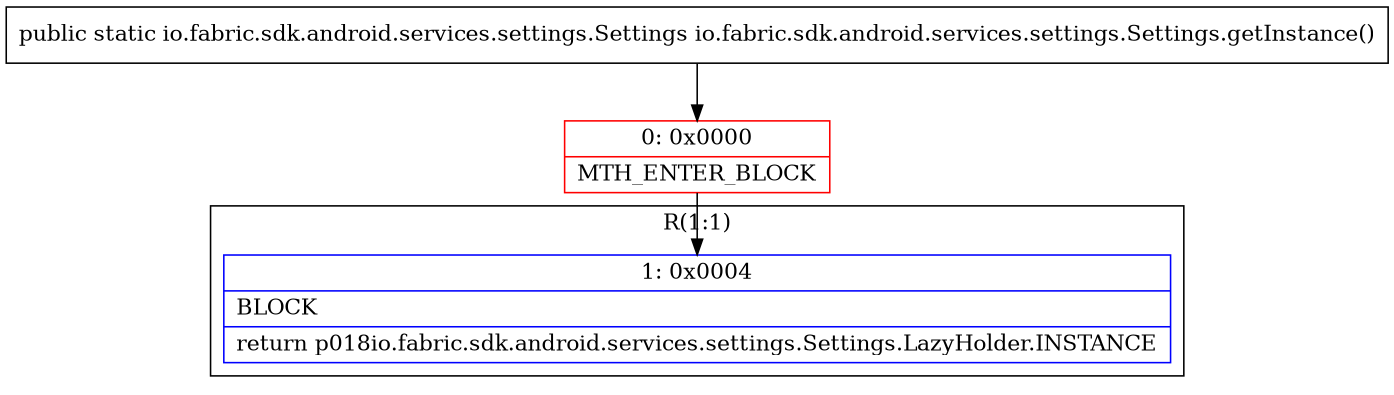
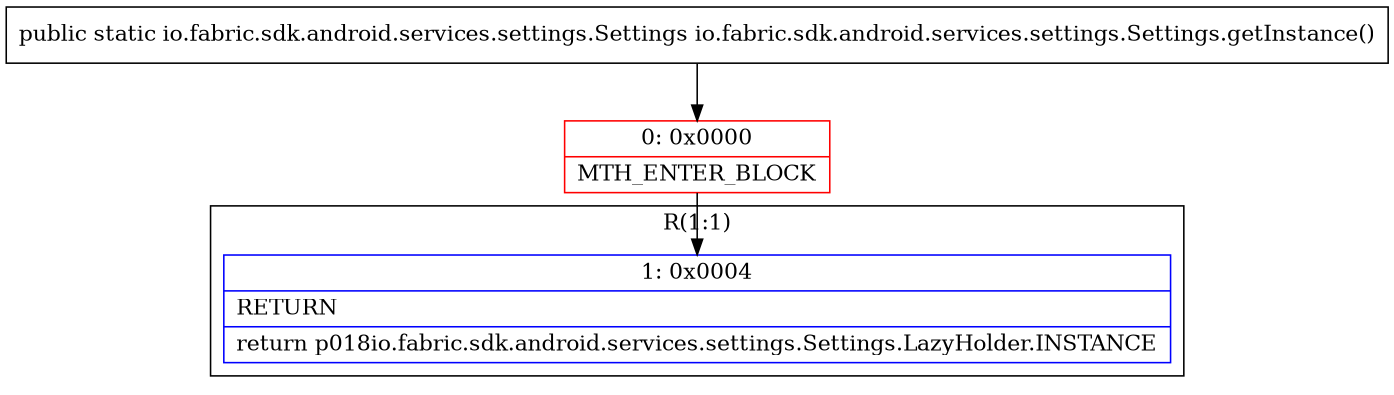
(277, 308) -> (287, 308)
